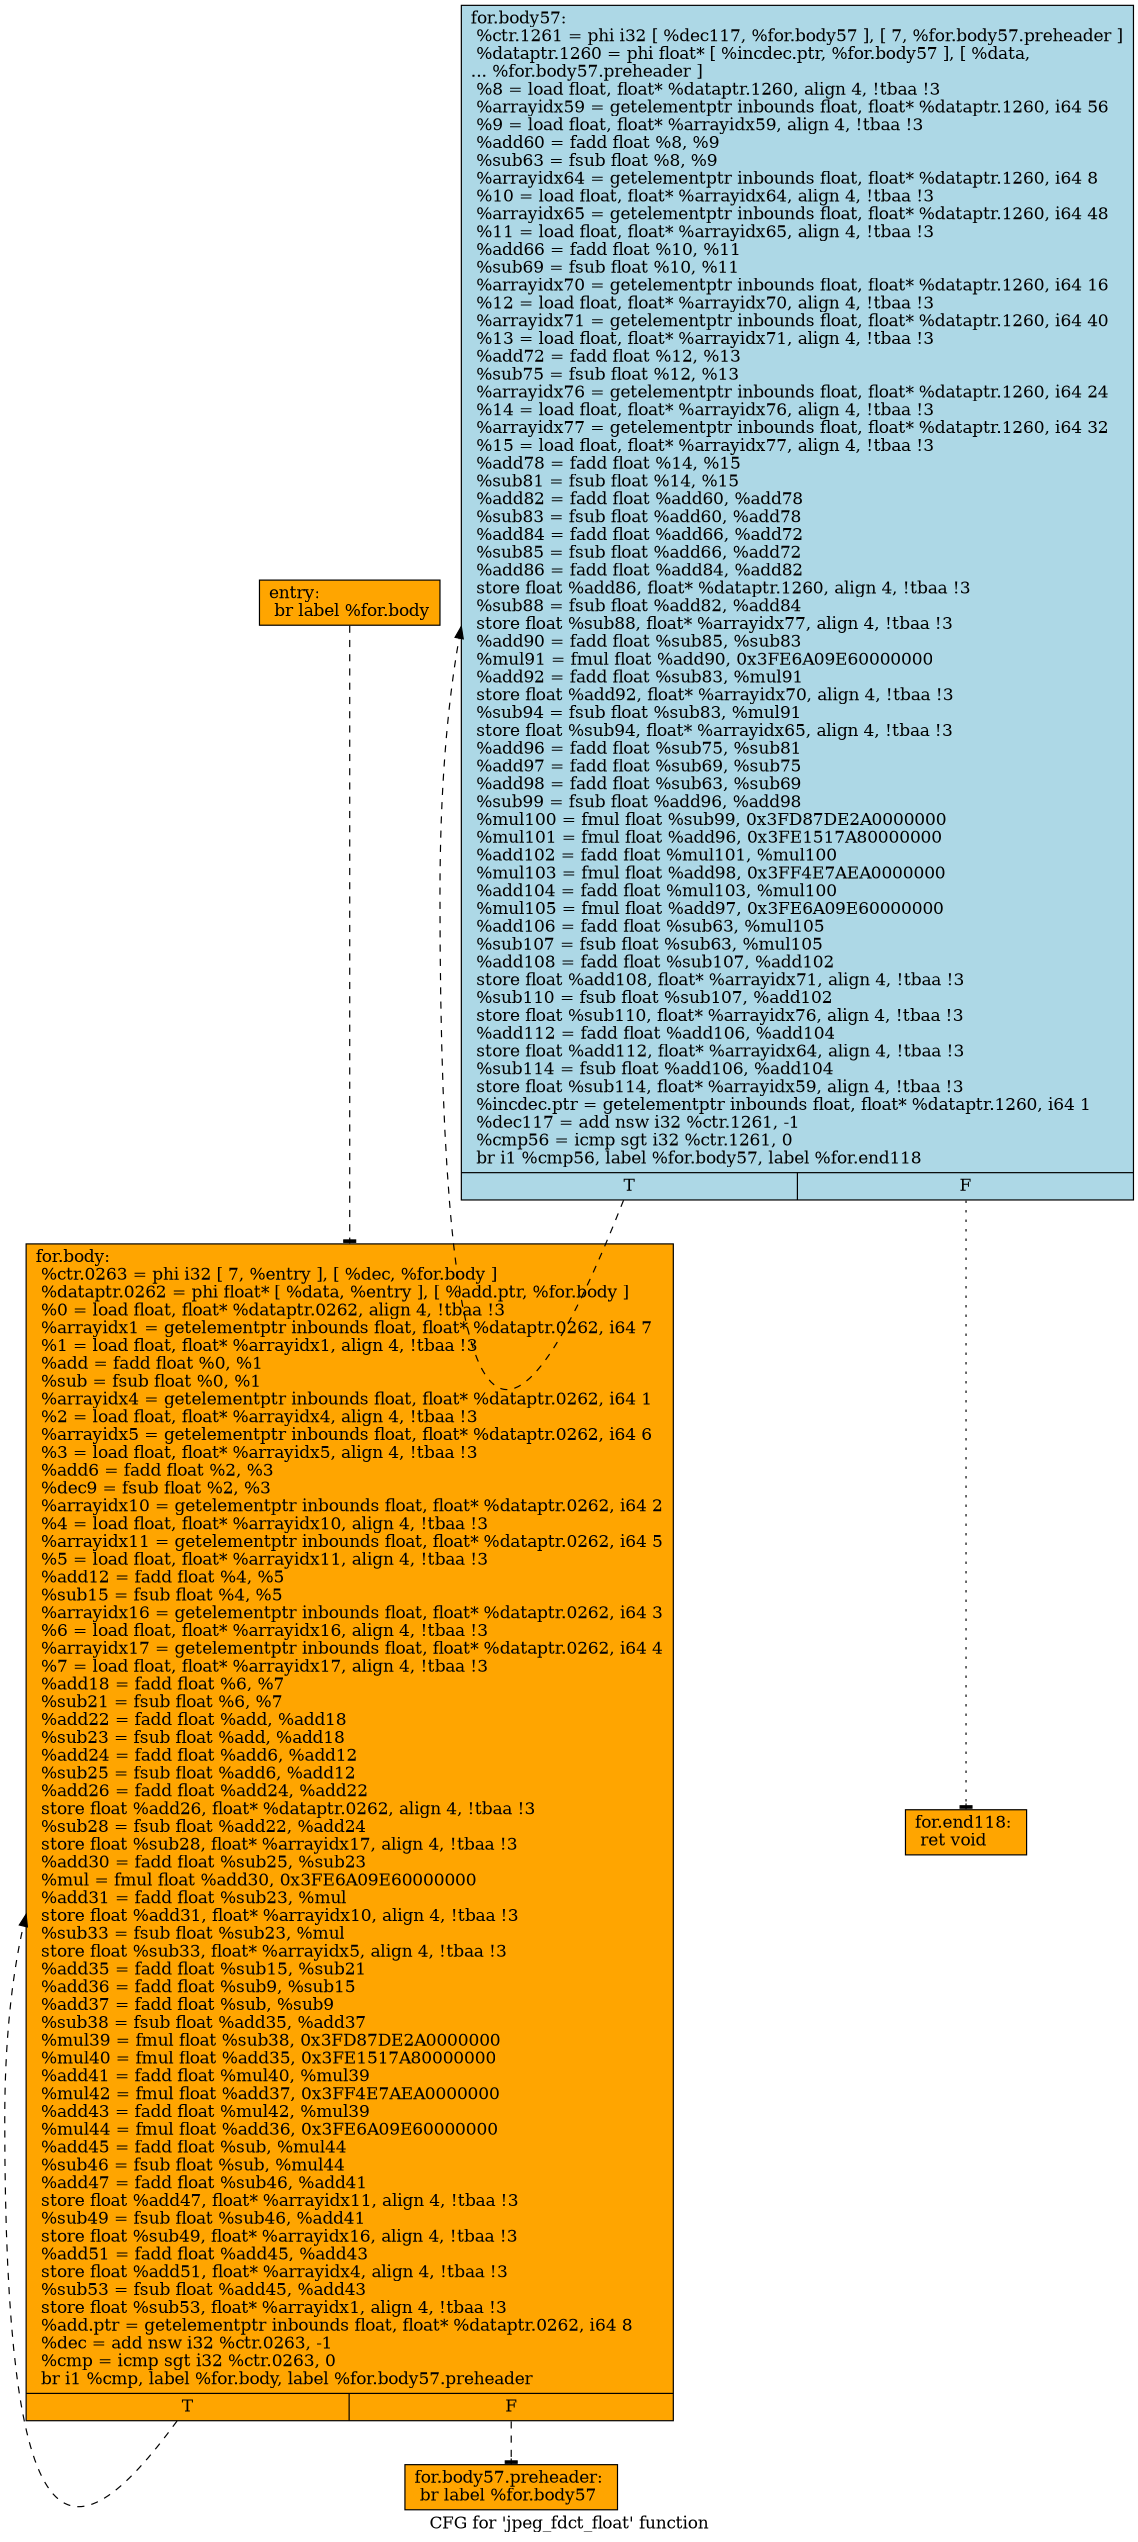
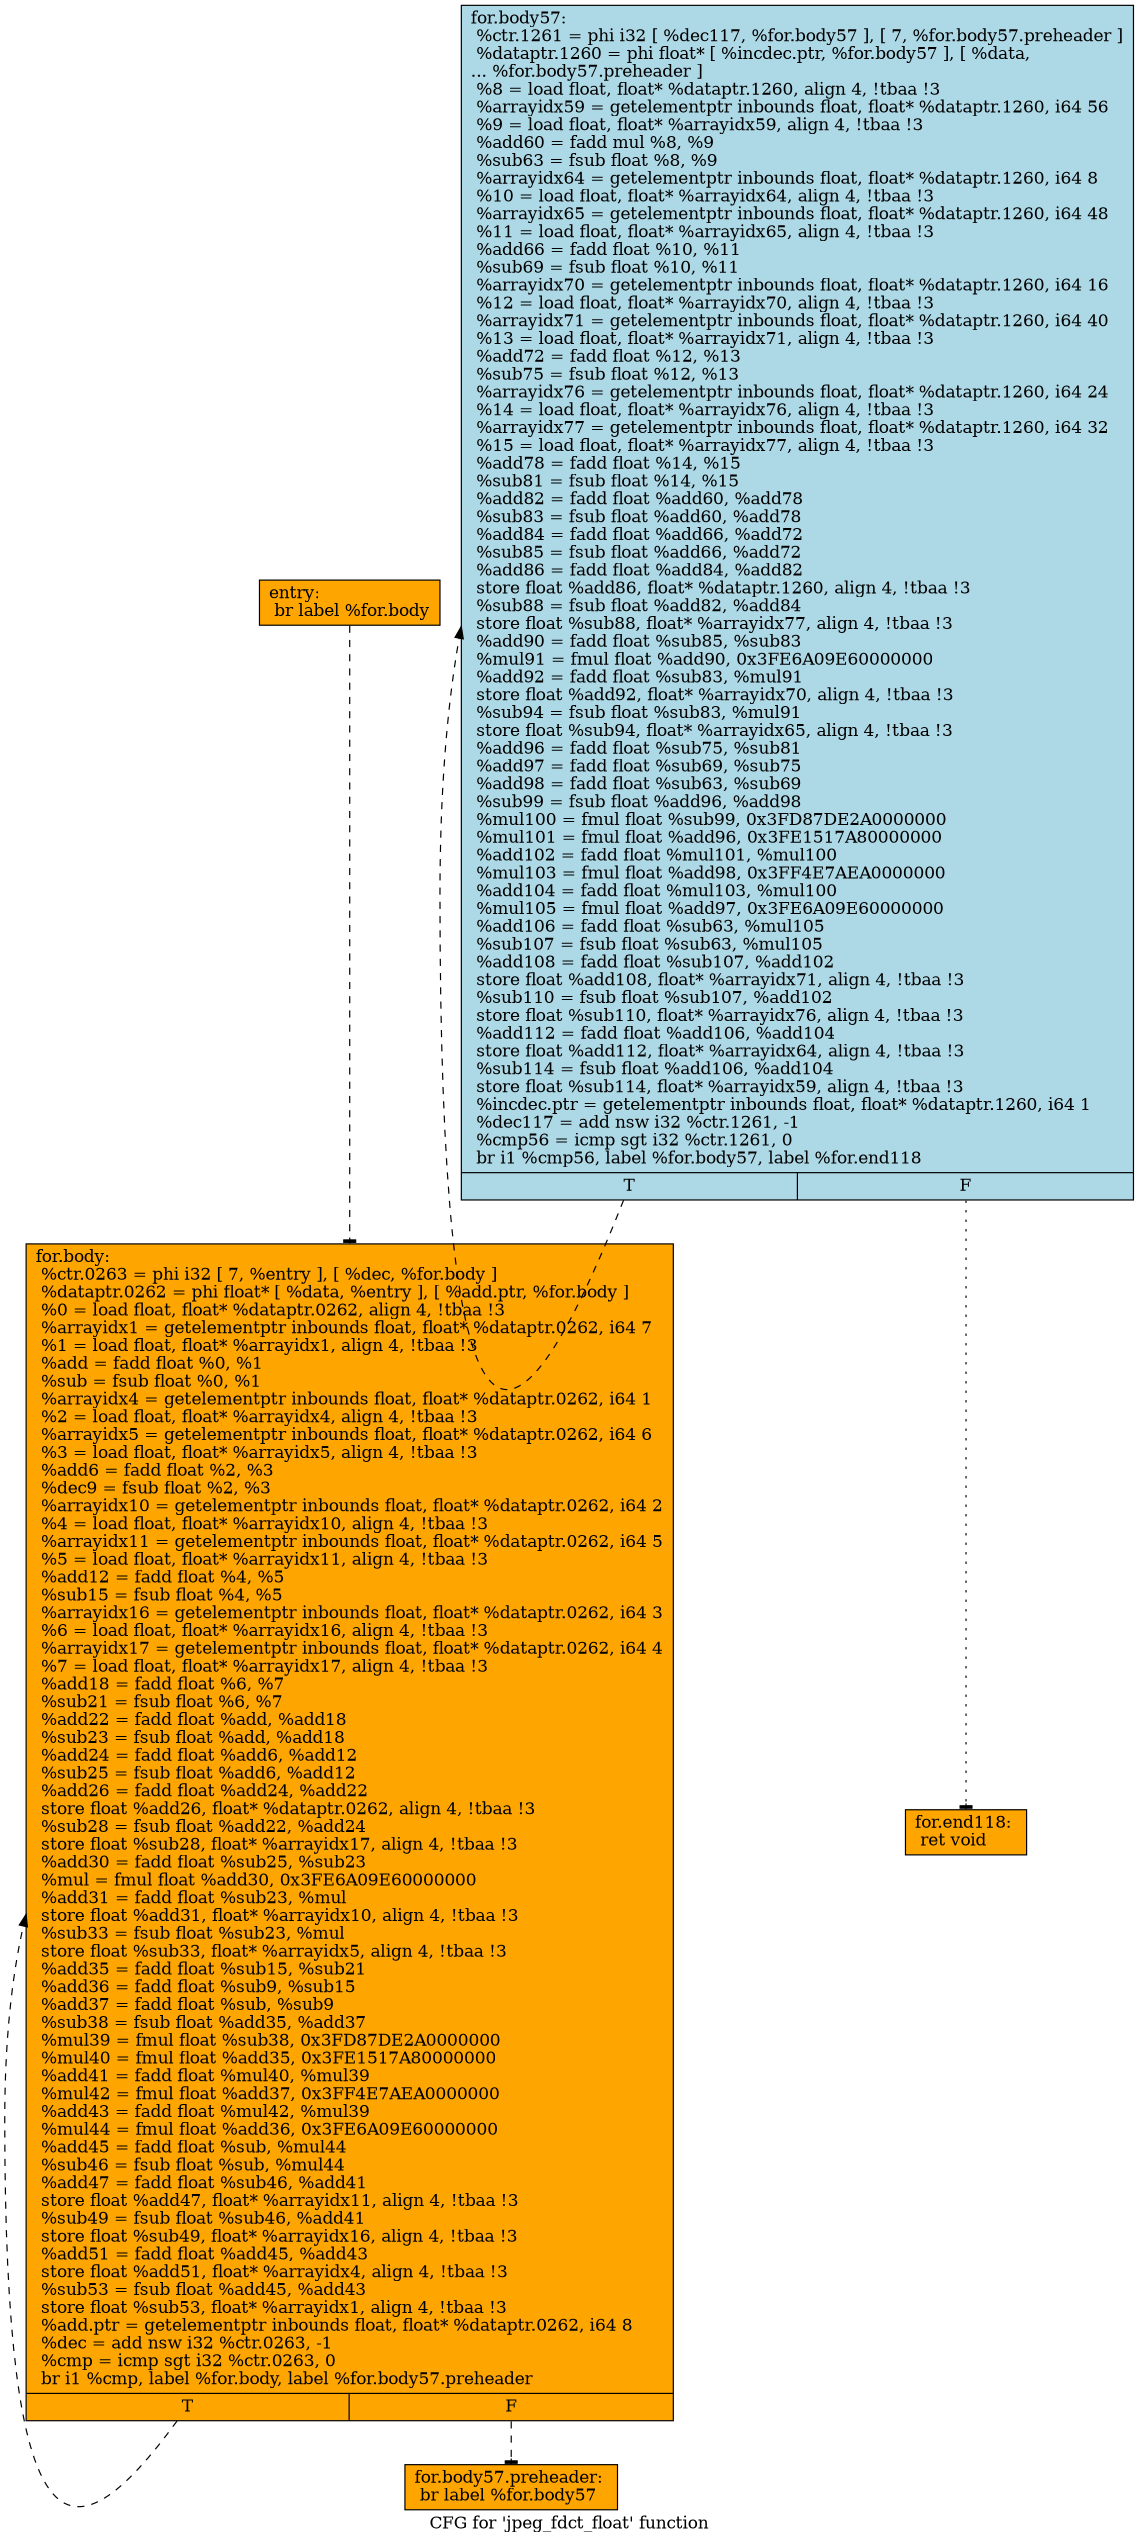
(596, 143) -> (593, 143)
